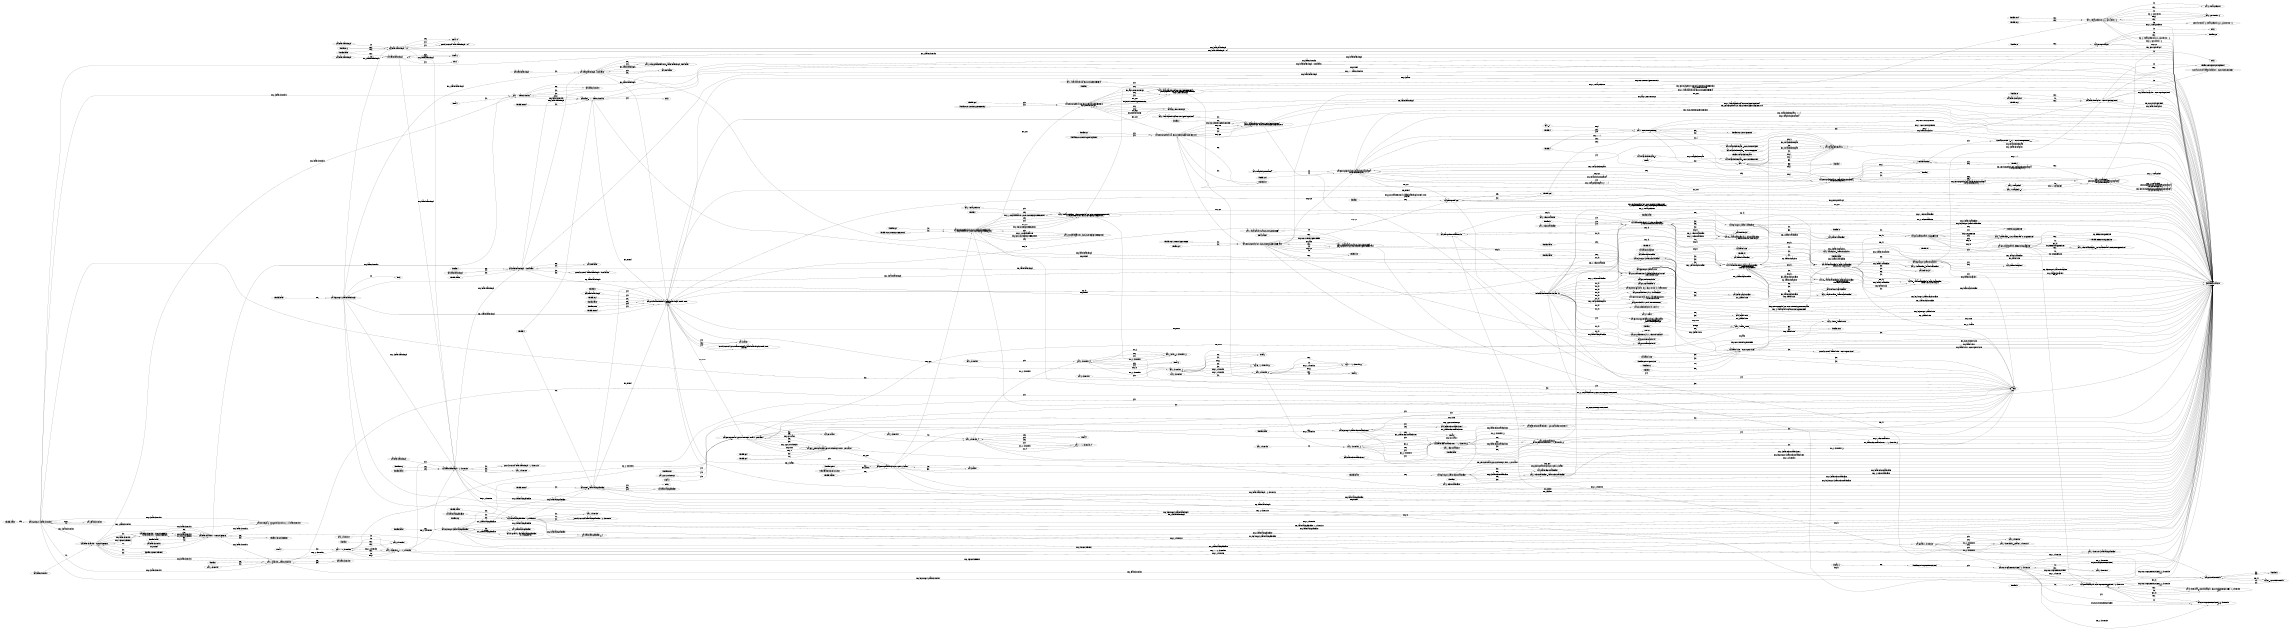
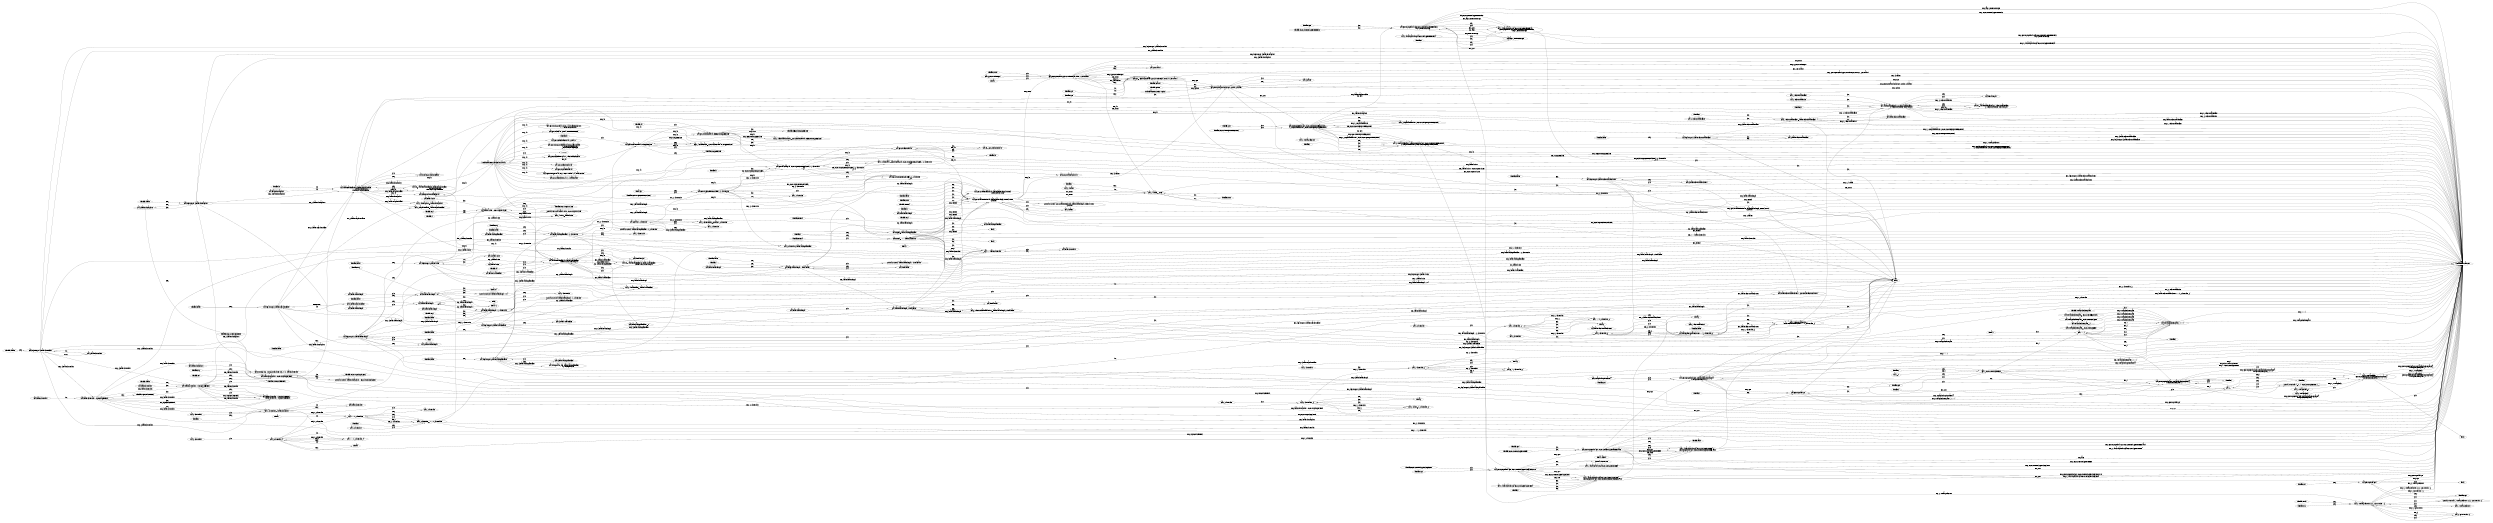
(2213, 65) -> (356, 375)
none -> (1896, 117)
(1694, 132) -> (163, 287)
(1789, 140) -> (2126, 314)
(1690, 158) -> (2127, 318)
(1925, 162) -> (2229, 388)
(1263, 182) -> (1602, 462)
none -> (526, 204)
(1795, 228) -> none
(1452, 235) -> (430, 195)
(2055, 237) -> (753, 132)
none -> (953, 244)
(1354, 254) -> (1697, 441)
(1887, 254) -> (312, 203)
(1647, 255) -> none
none -> (558, 276)
(1696, 292) -> (317, 305)
(1597, 302) -> (525, 133)
(1696, 326) -> (1115, 190)
(1597, 335) -> (753, 175)
(1647, 339) -> none
none -> (430, 344)
(663, 467) -> (313, 426)
(520, 505) -> (635, 226)
(486, 530) -> (525, 362)
(1968, 546) -> none
(154, 547) -> (145, 389)
(120, 551) -> (175, 393)
(1875, 565) -> (668, 191)
